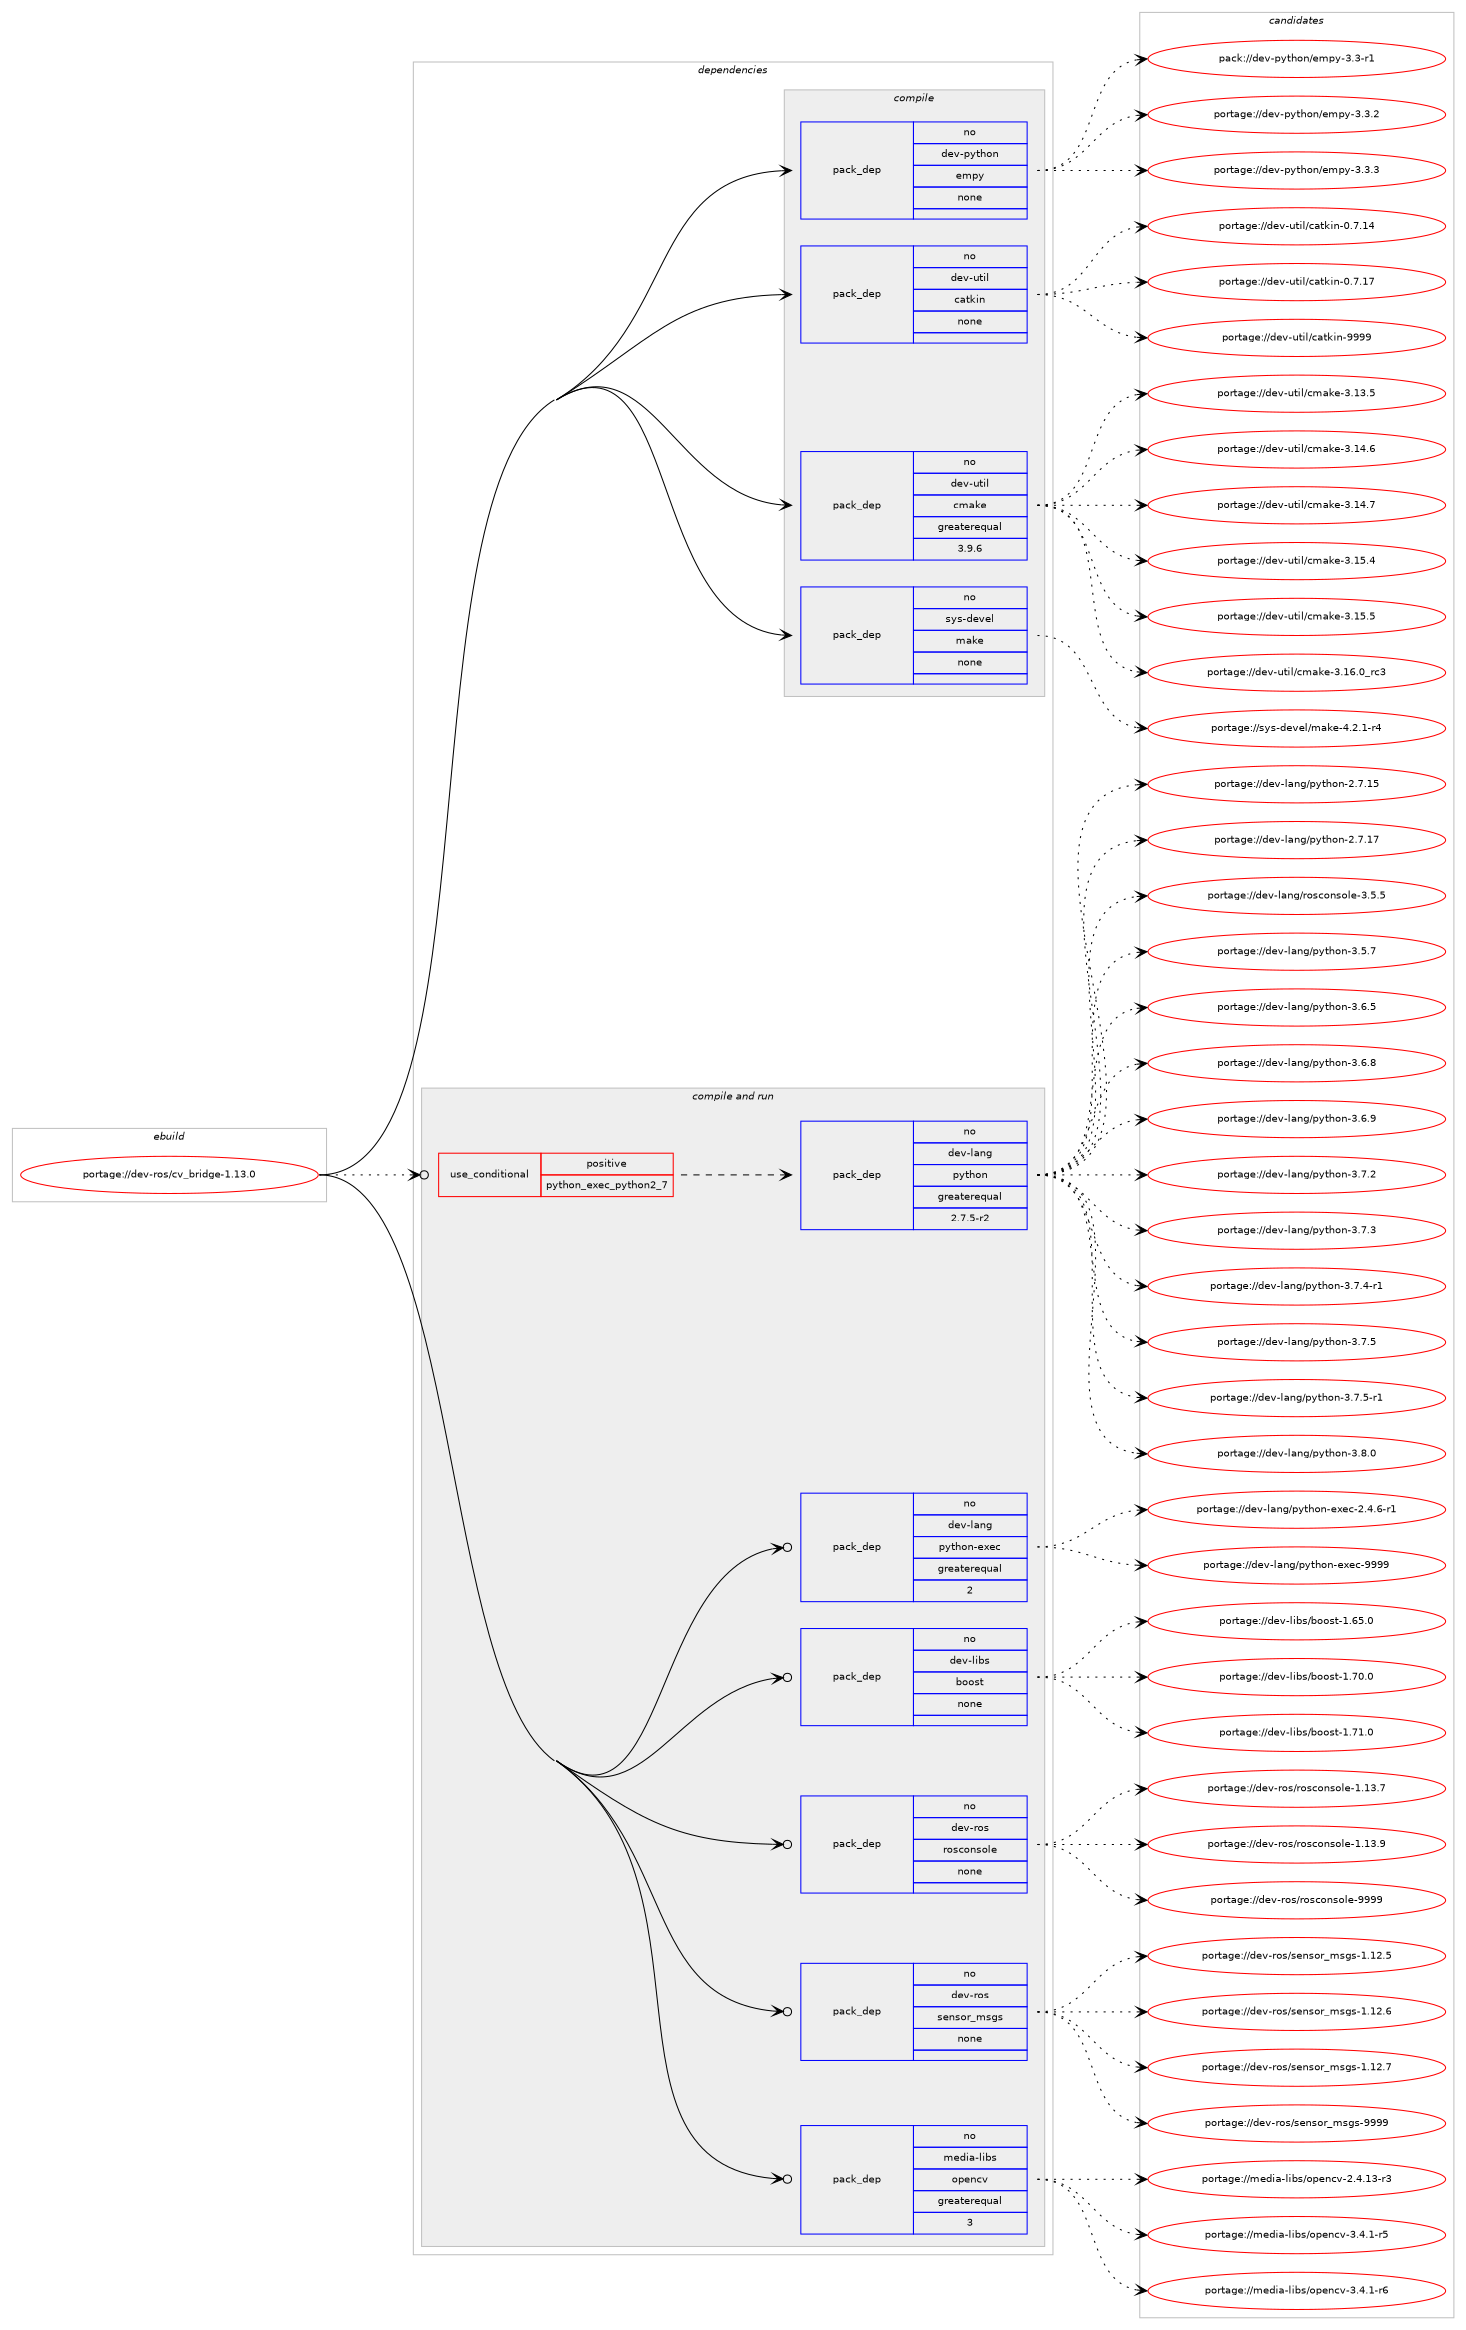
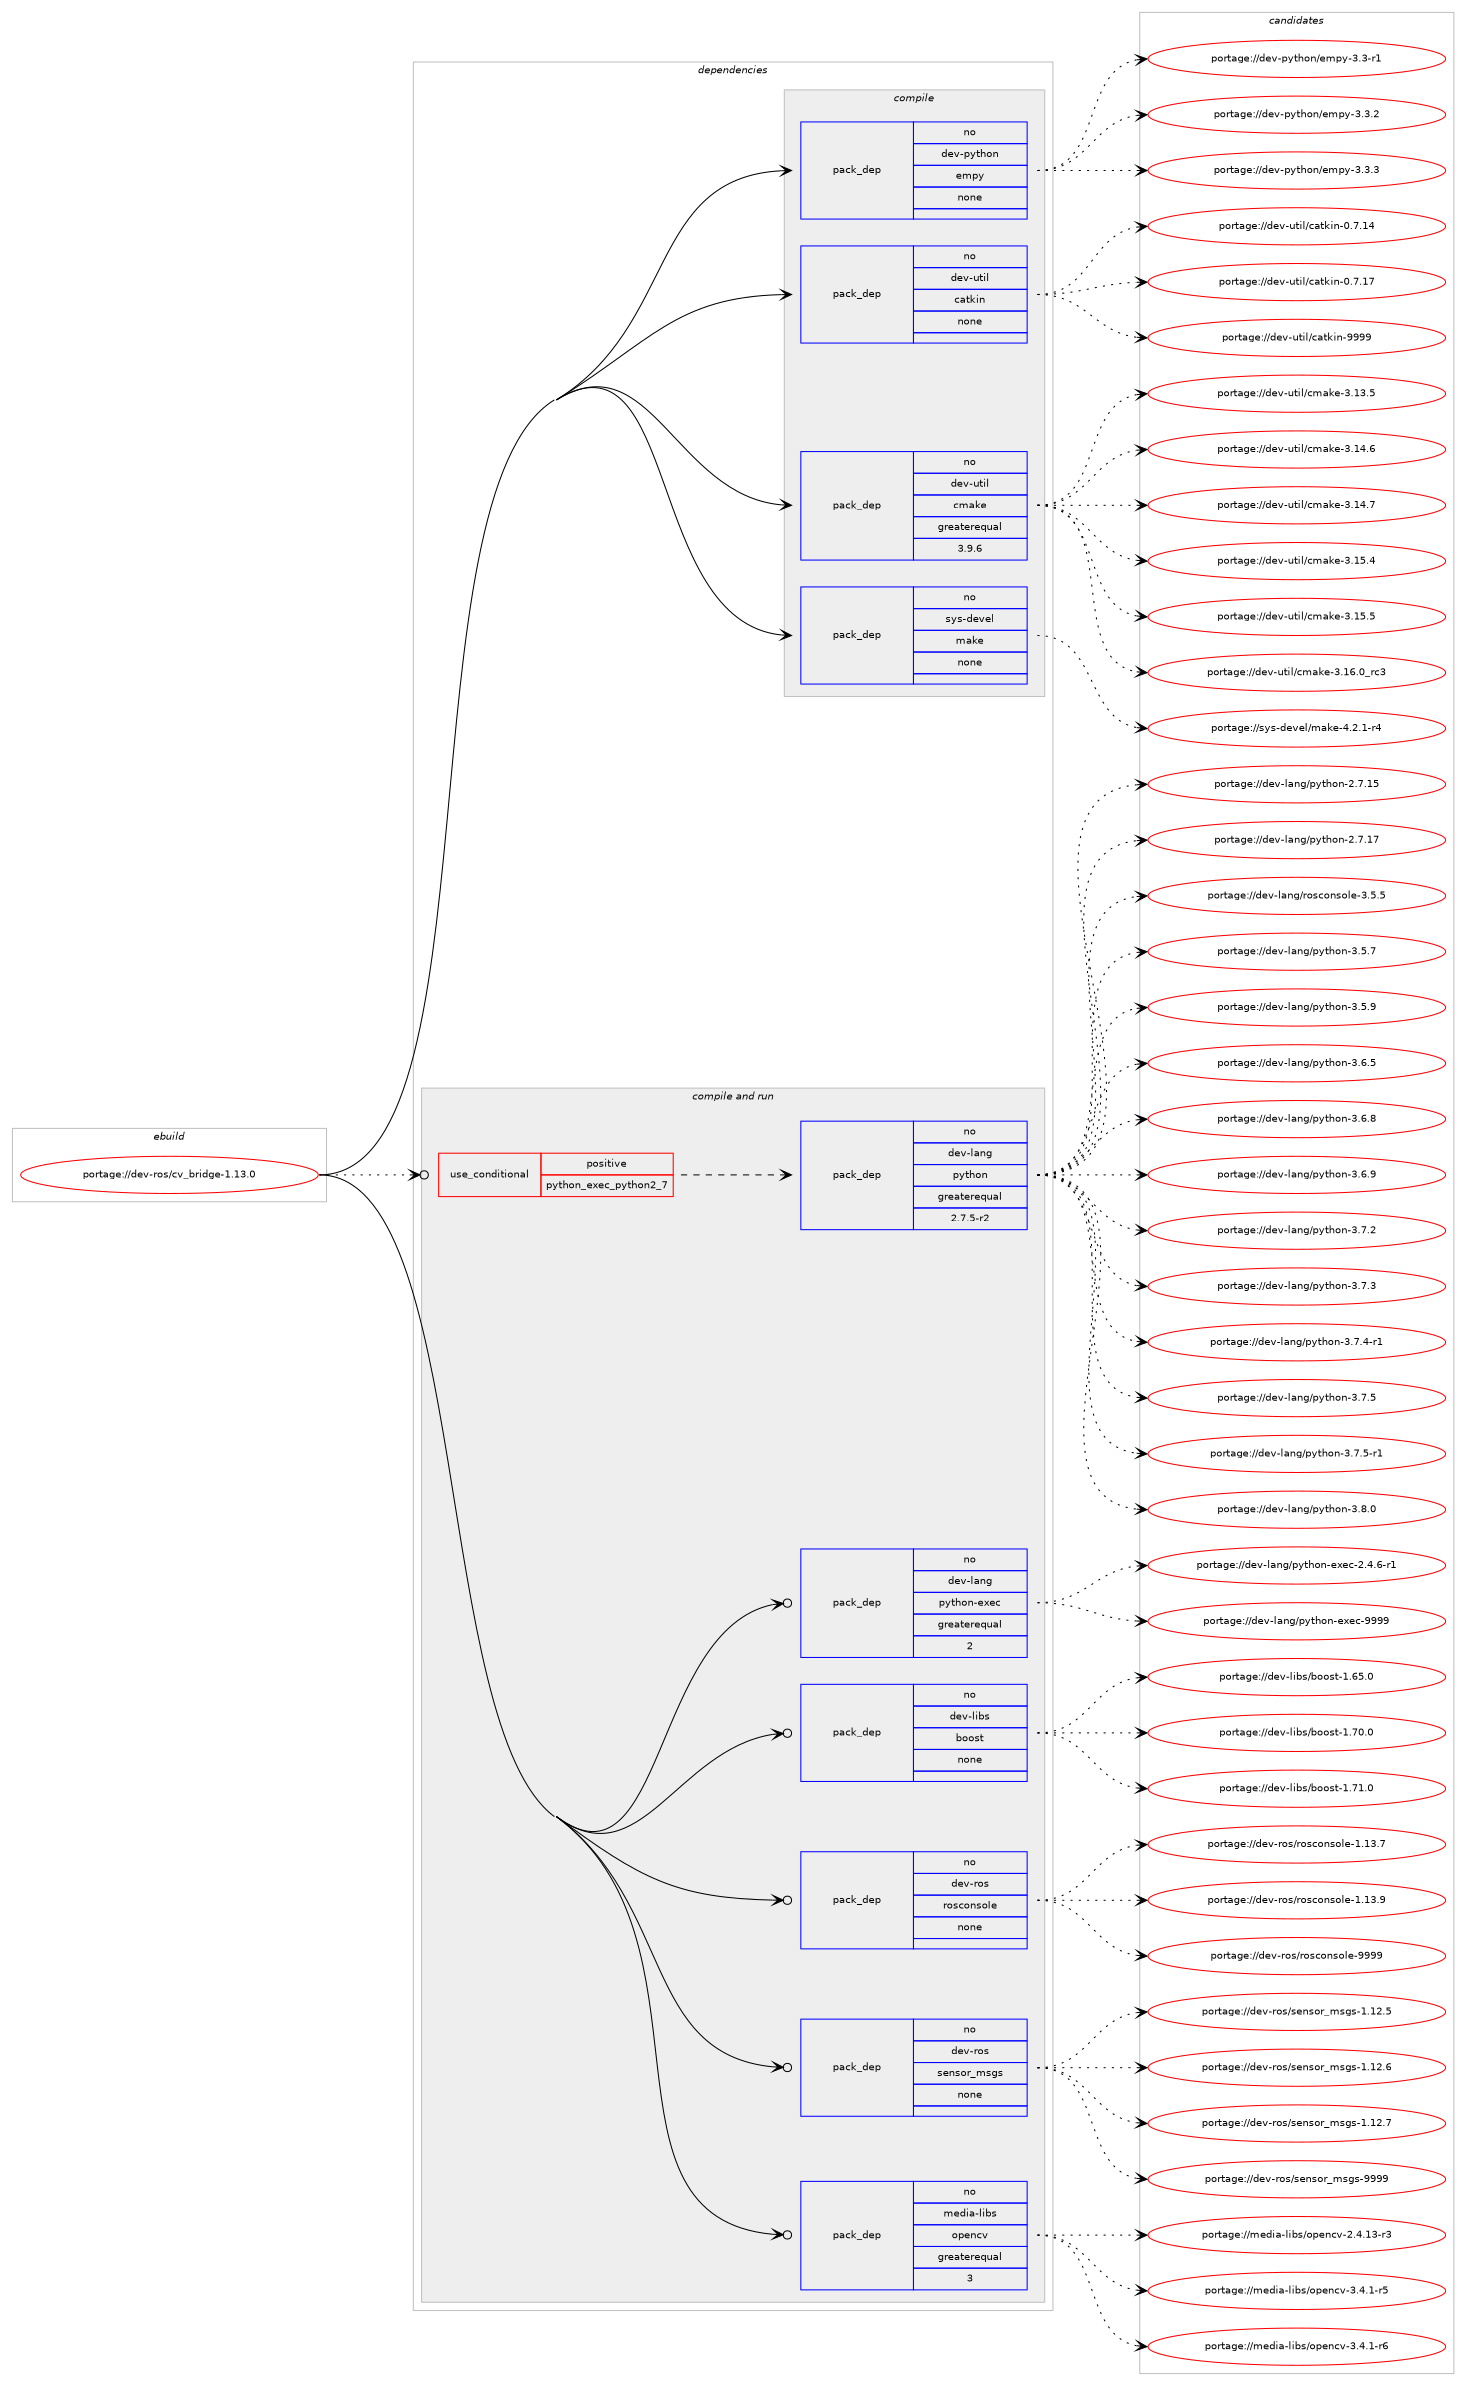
(1297, 59) -> (1297, 59)
none -> (1297, 1008)
